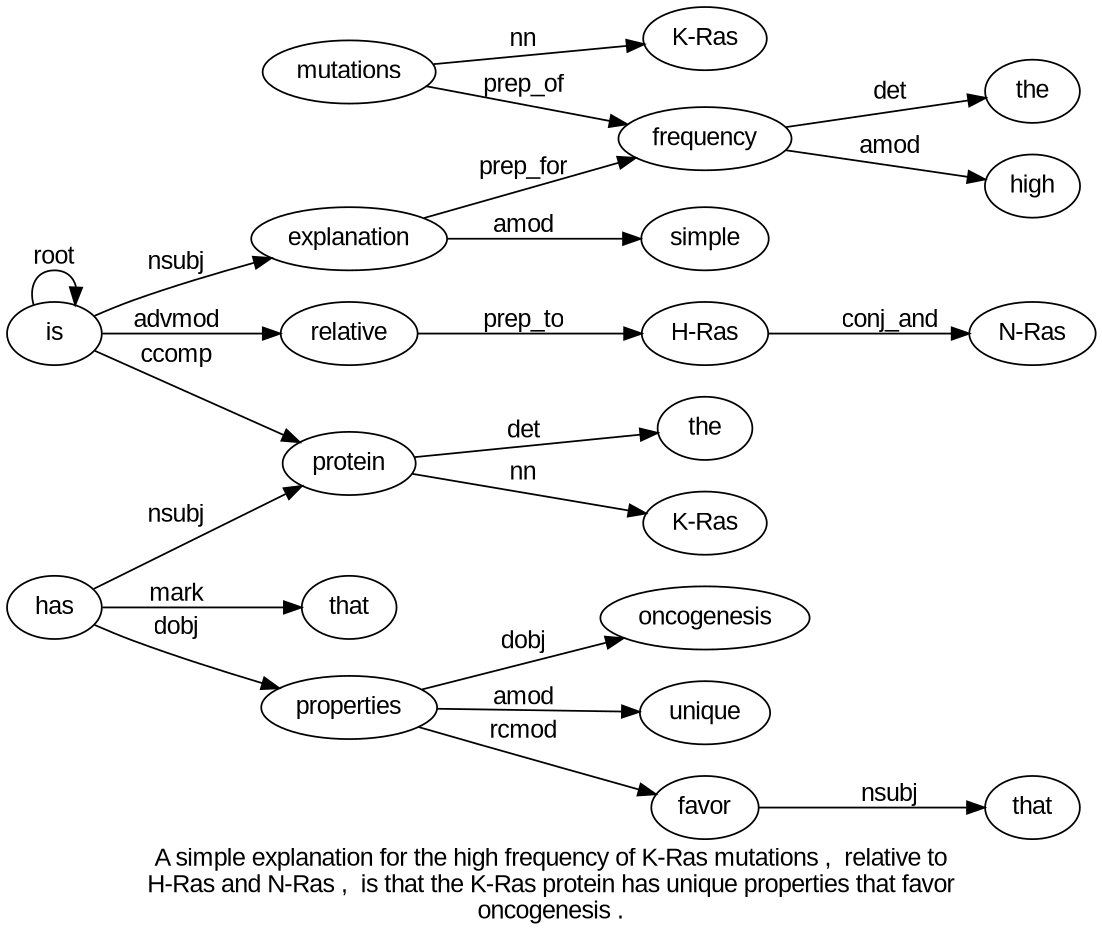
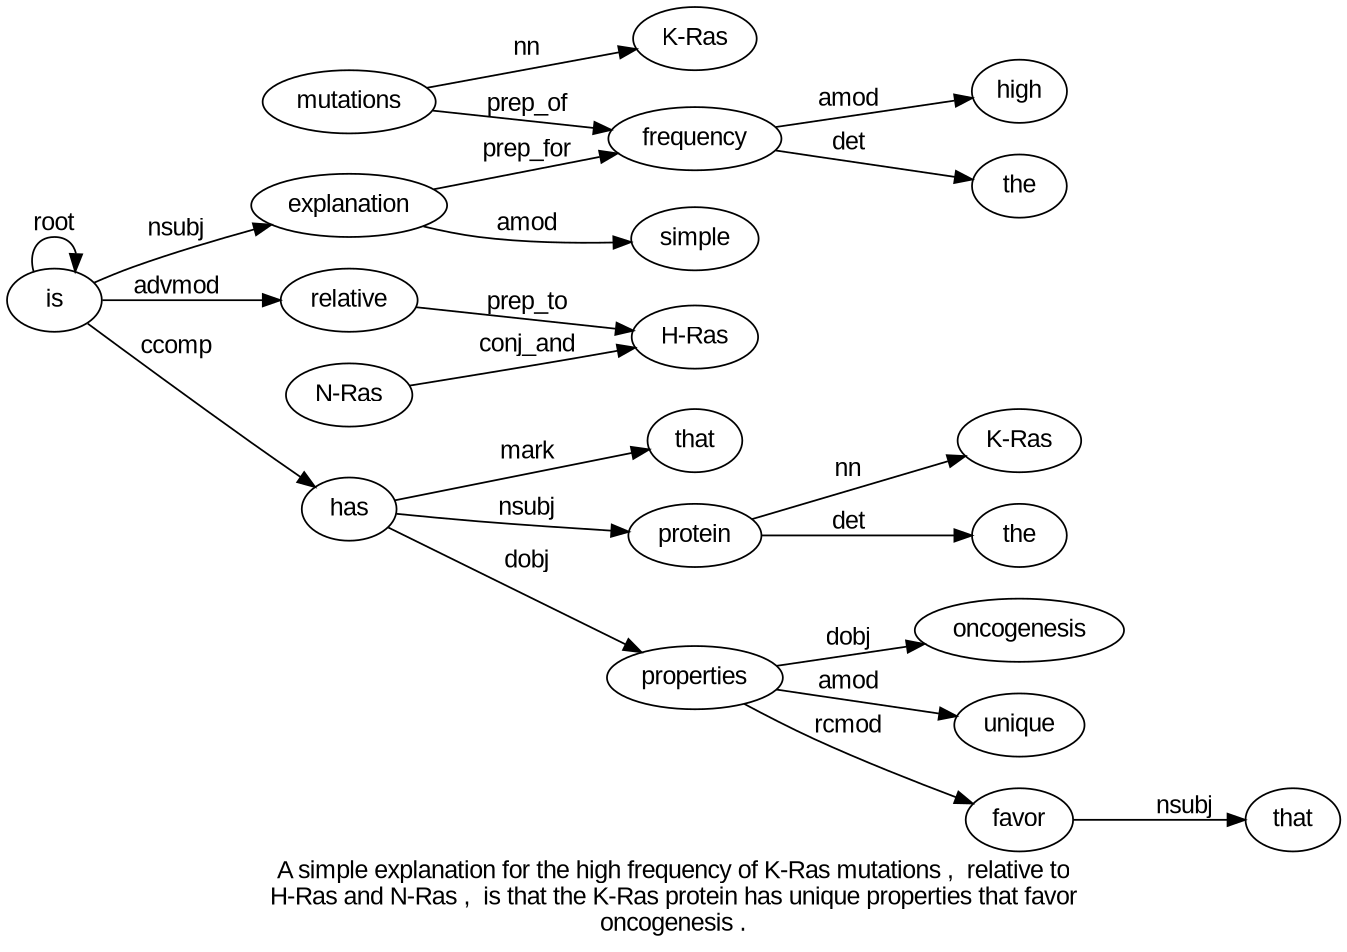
(860, 334) -> (514, 369)
(189, 393) -> (194, 401)
